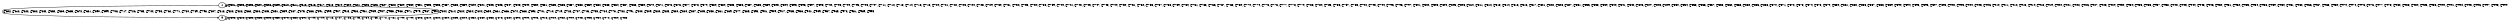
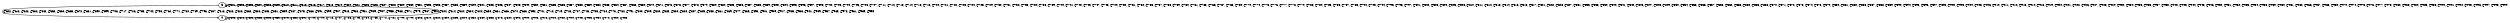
(222, 5) -> (222, 5)
